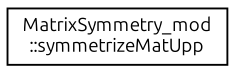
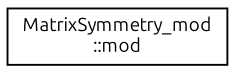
(117, 37) -> (117, 37)
